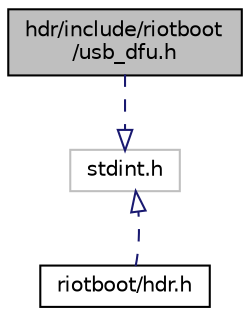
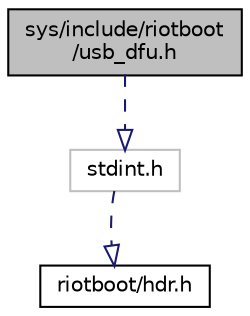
(125, 42) -> (125, 42)
(139, 239) -> (111, 218)
